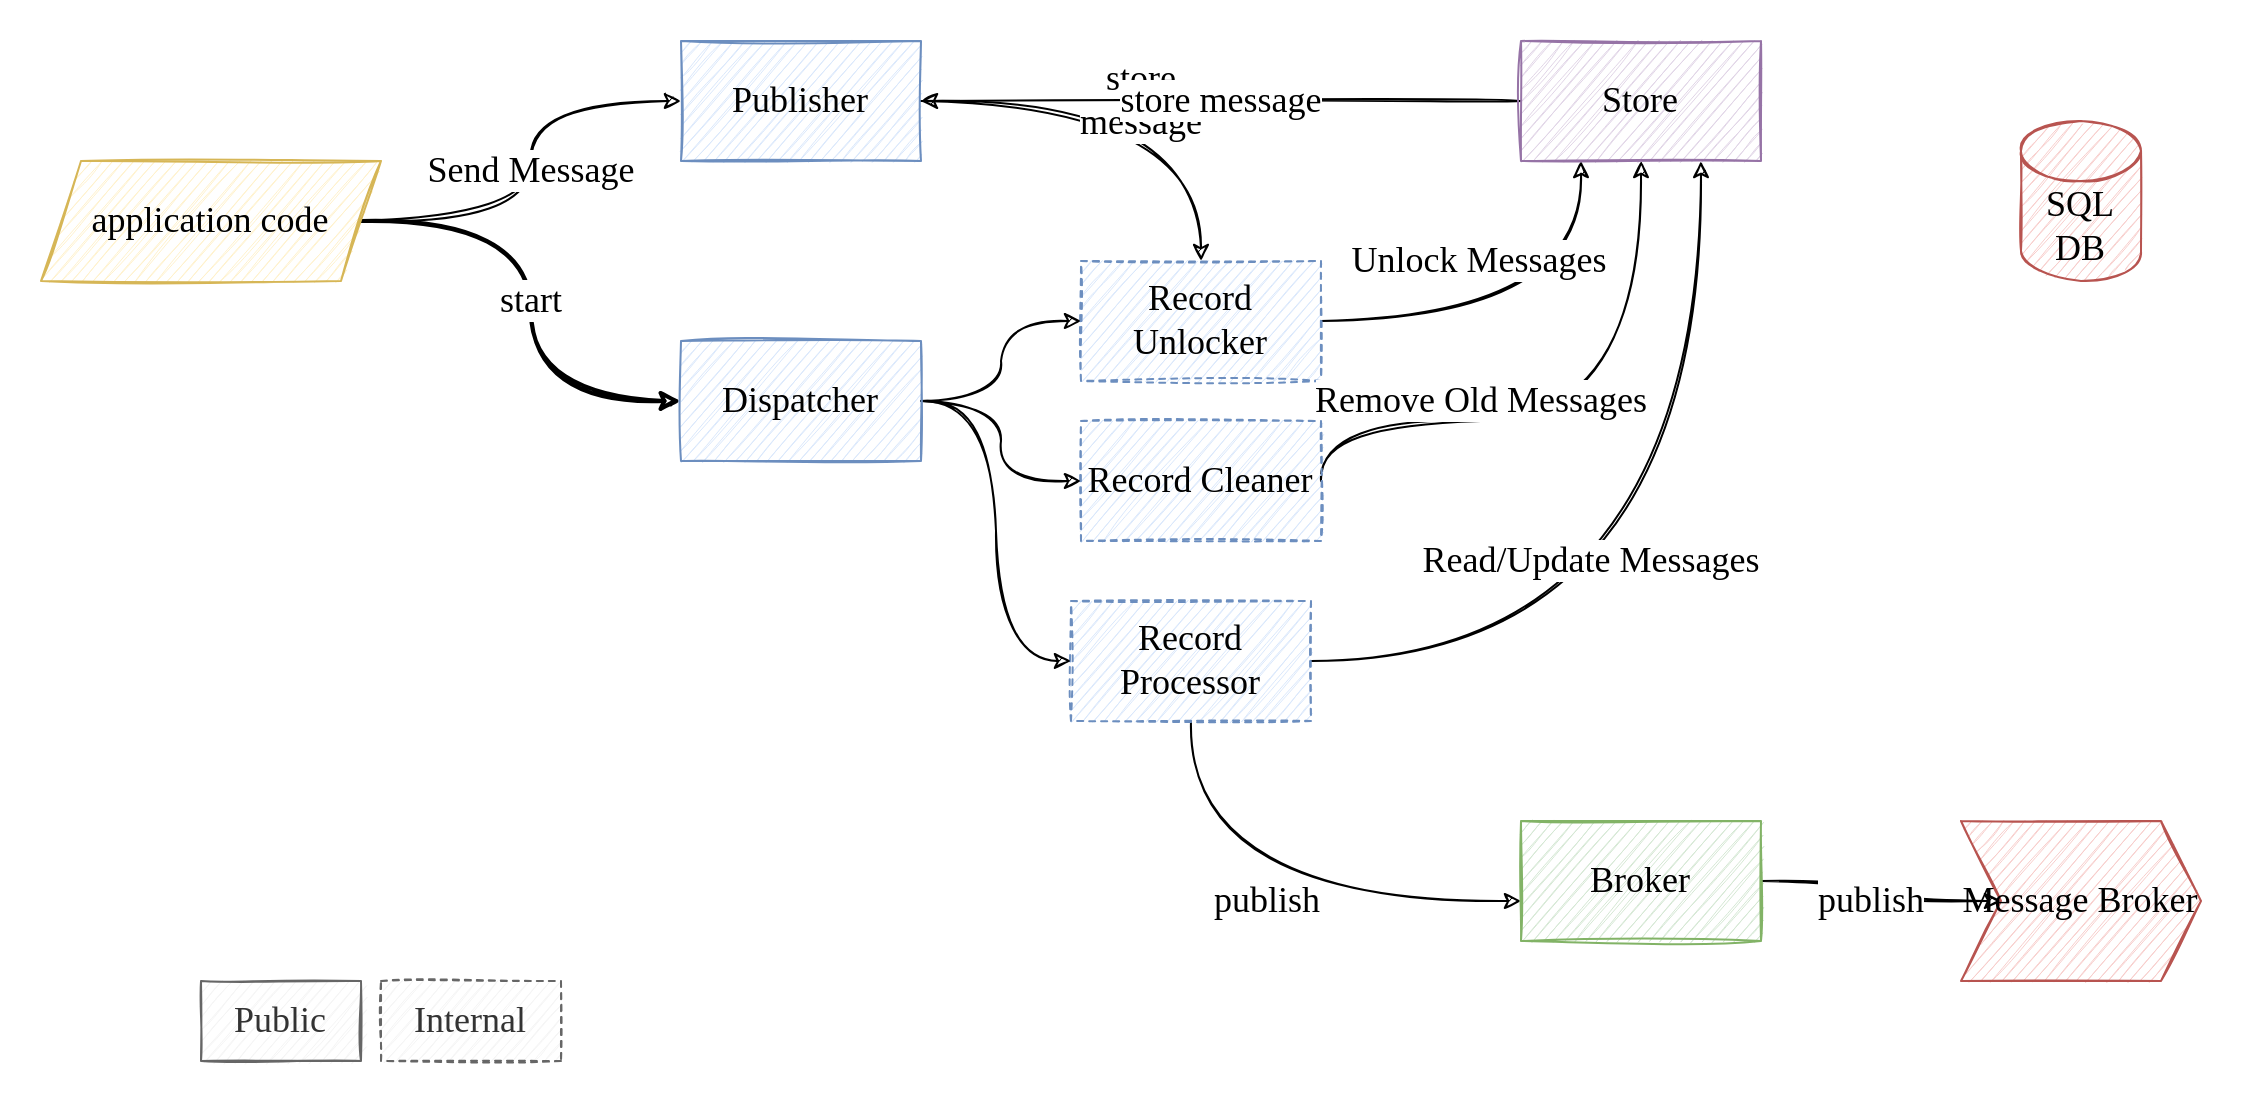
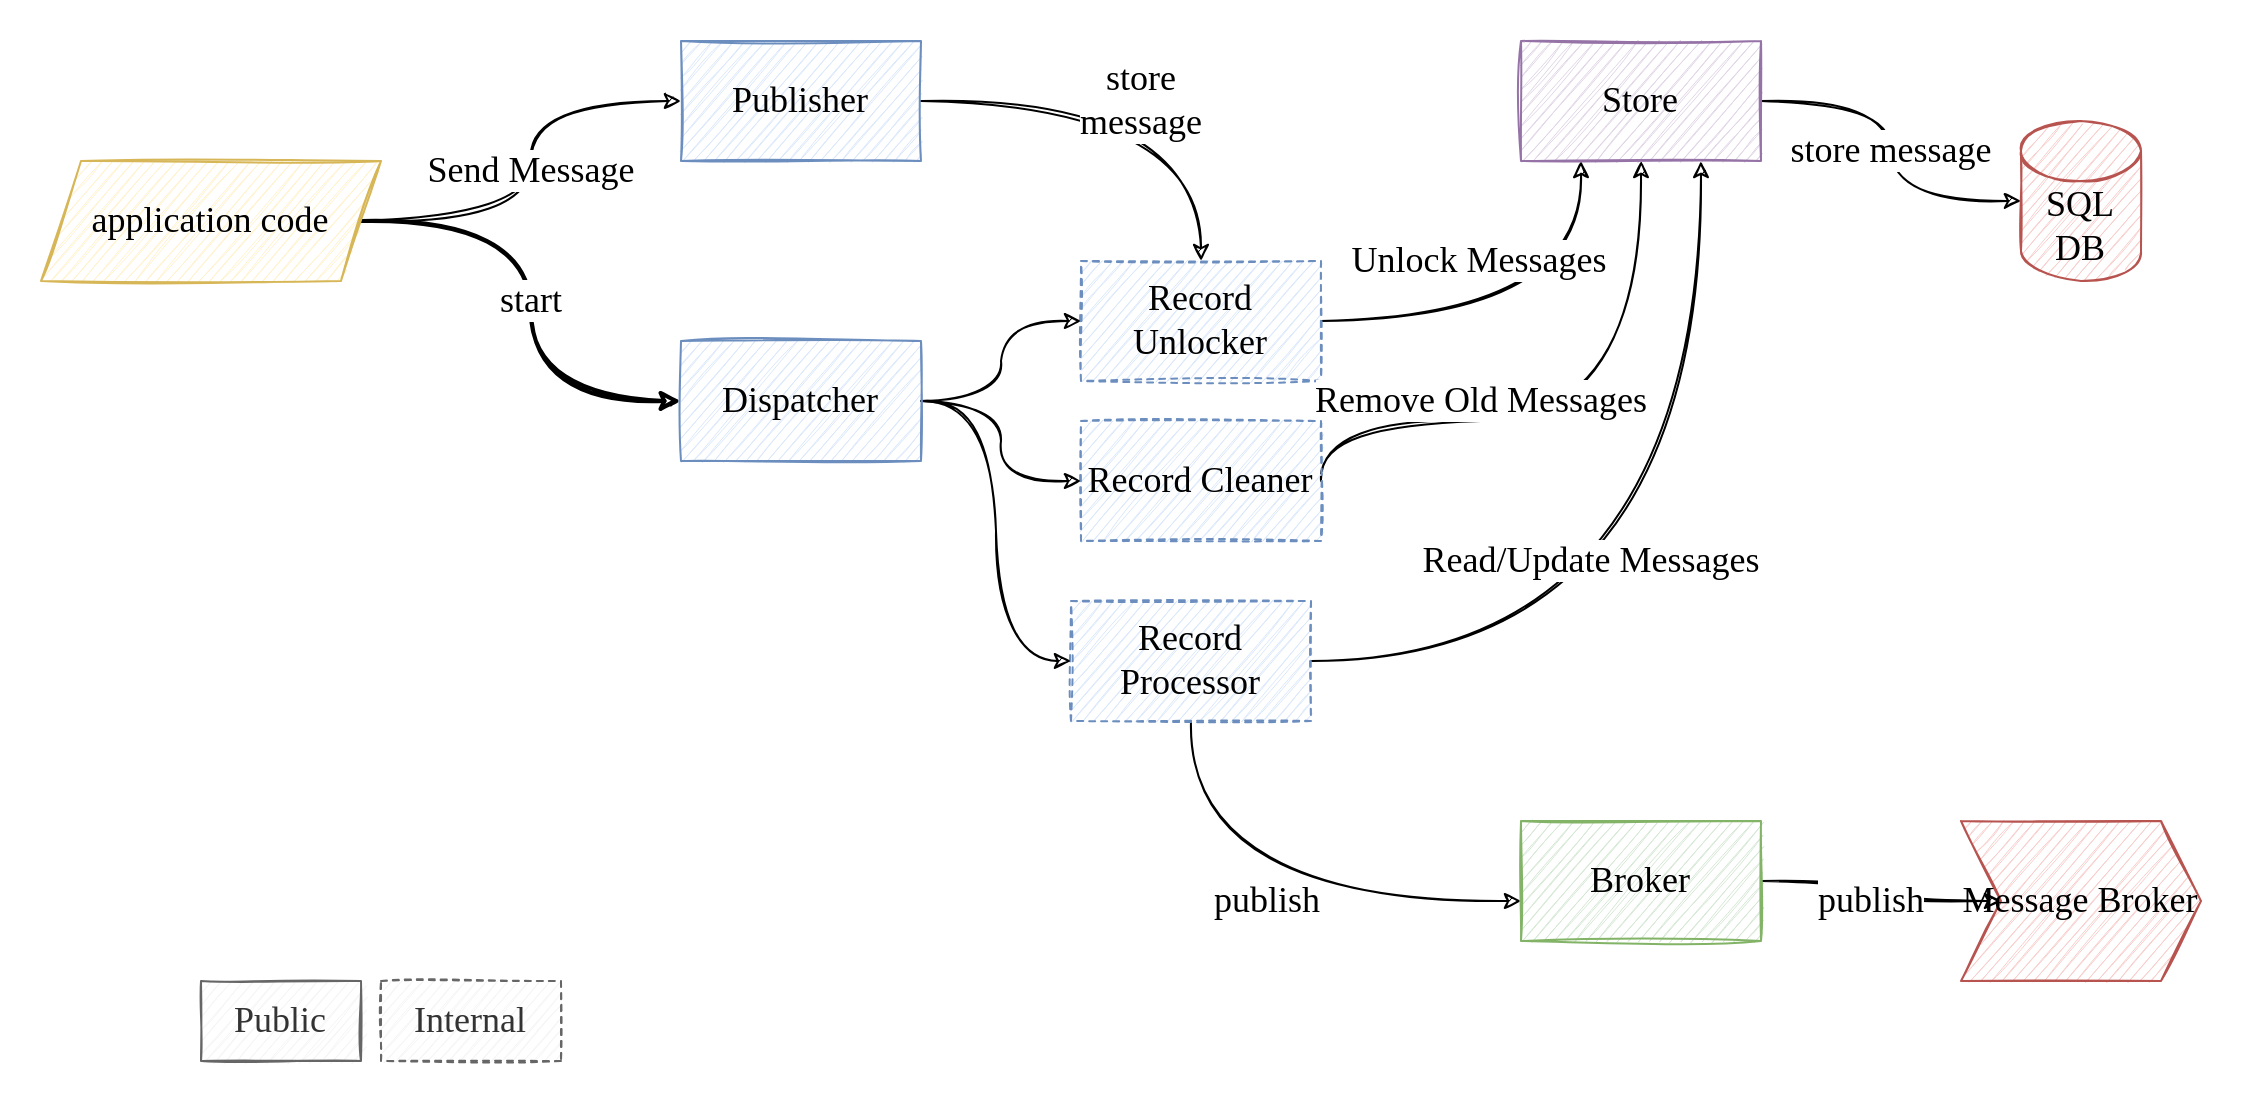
(1358, 101) -> (1935, 193)
